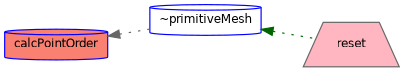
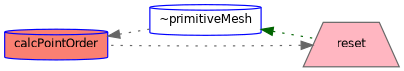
none -> (204, 46)
